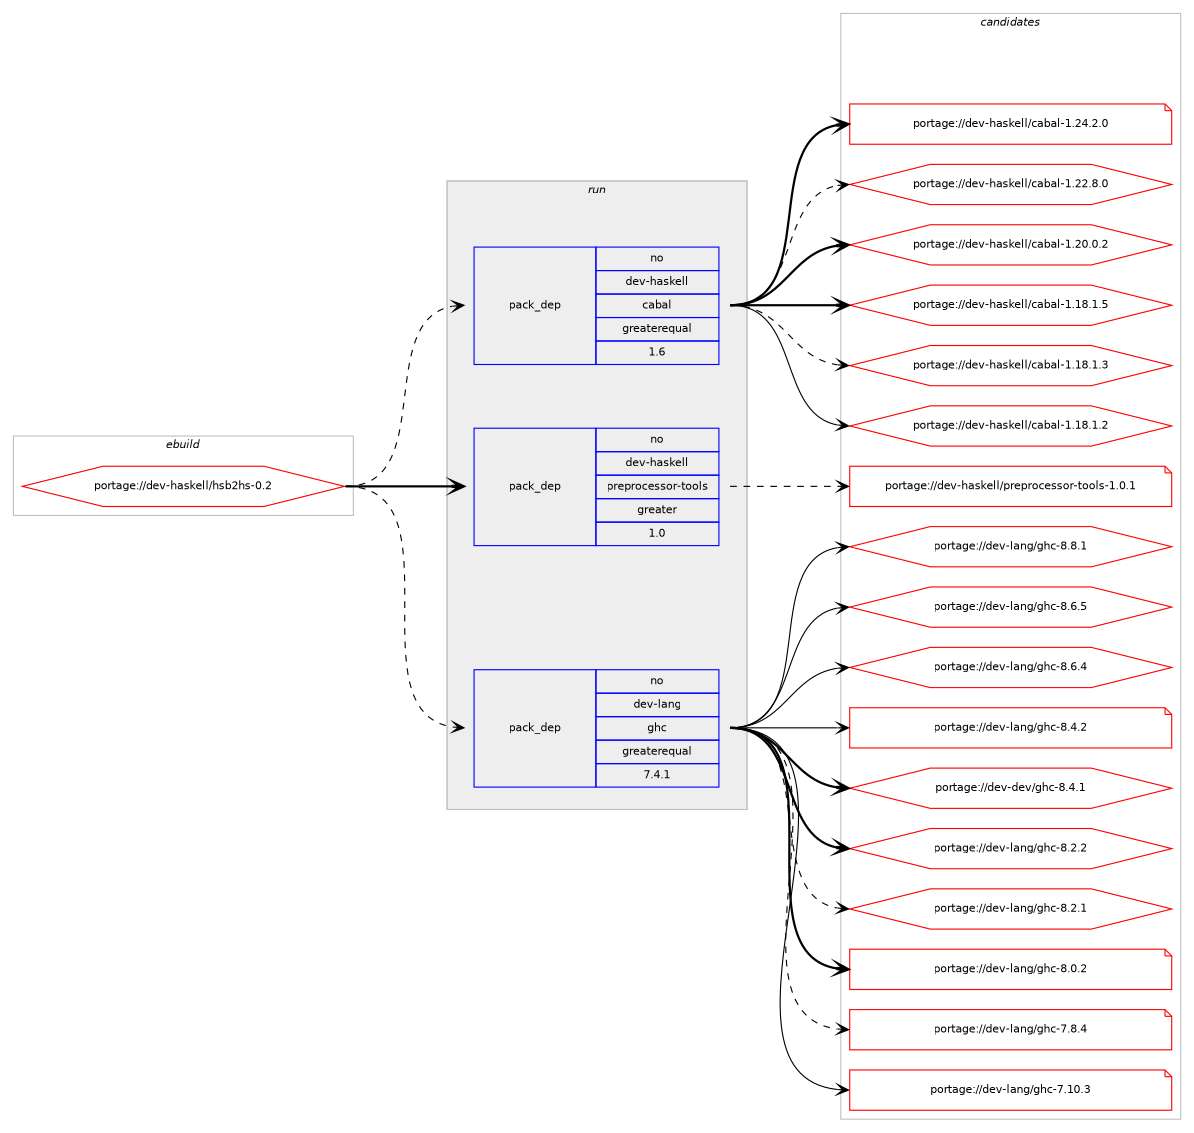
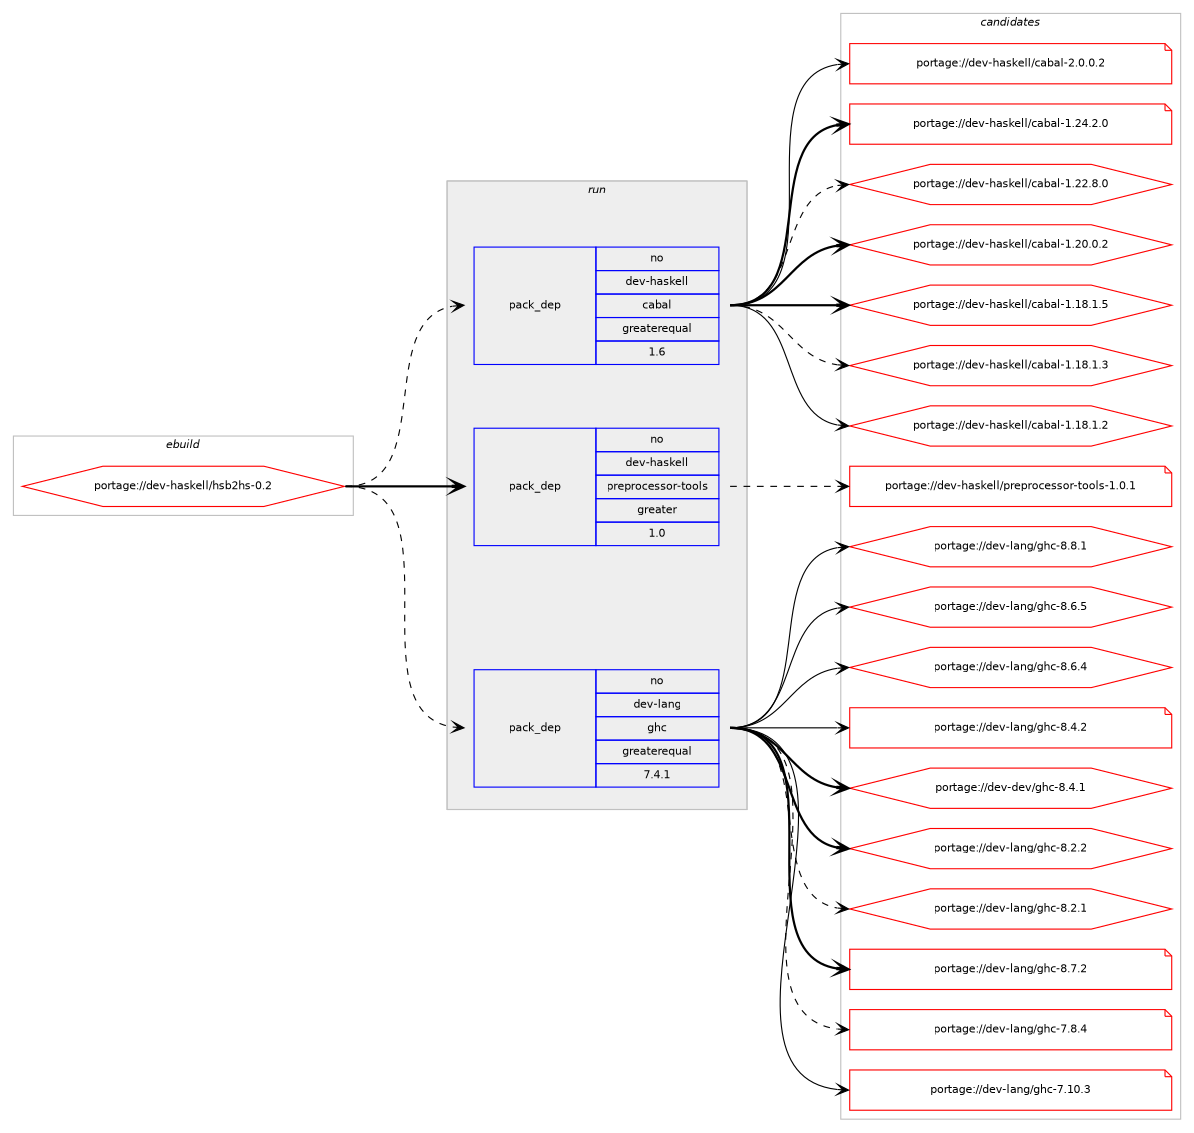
none -> (1011, 64)
(1011, 969) -> (1011, 969)
